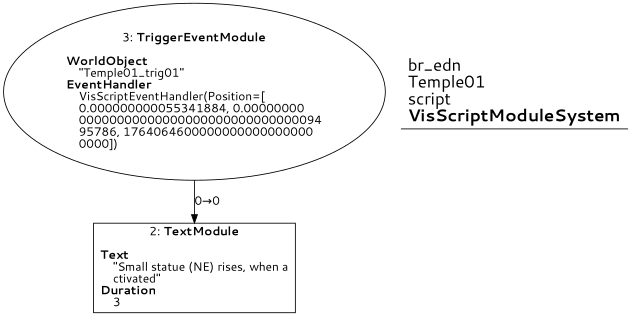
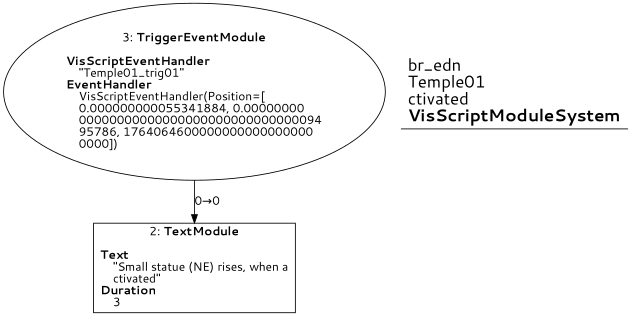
(107, 61) -> (138, 61)
(430, 99) -> (438, 99)
